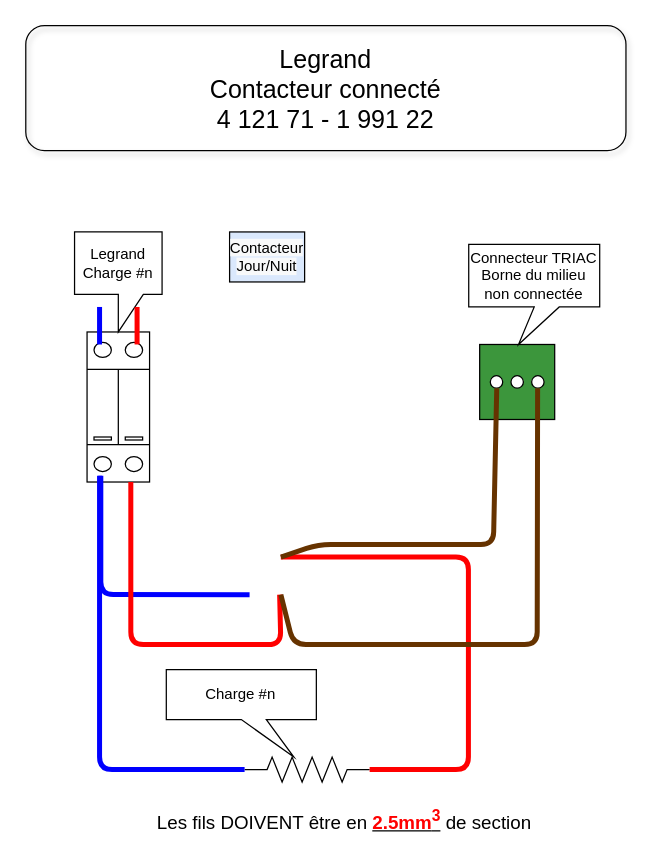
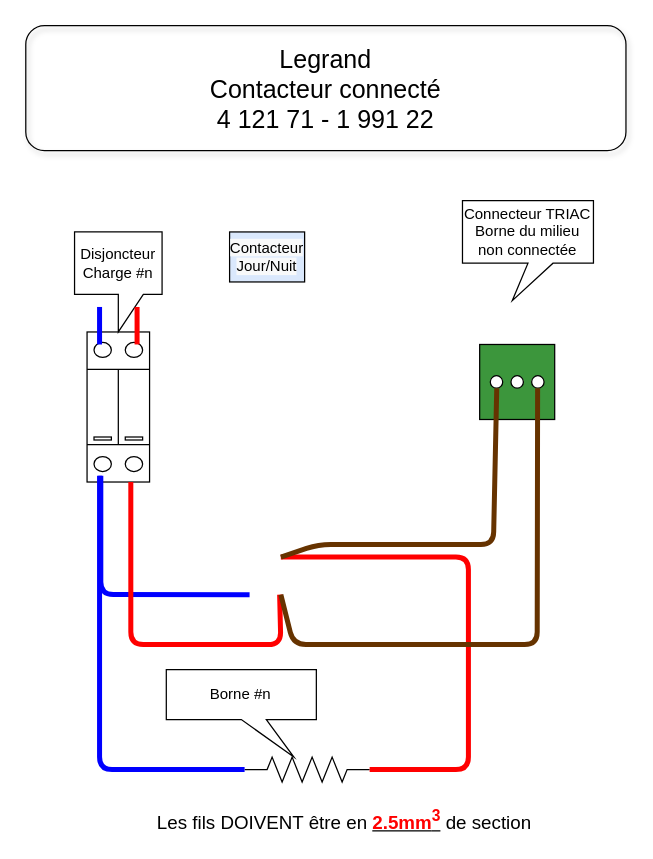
(118, 263) -> (118, 263)
(534, 294) -> (528, 251)
(241, 694) -> (241, 694)
